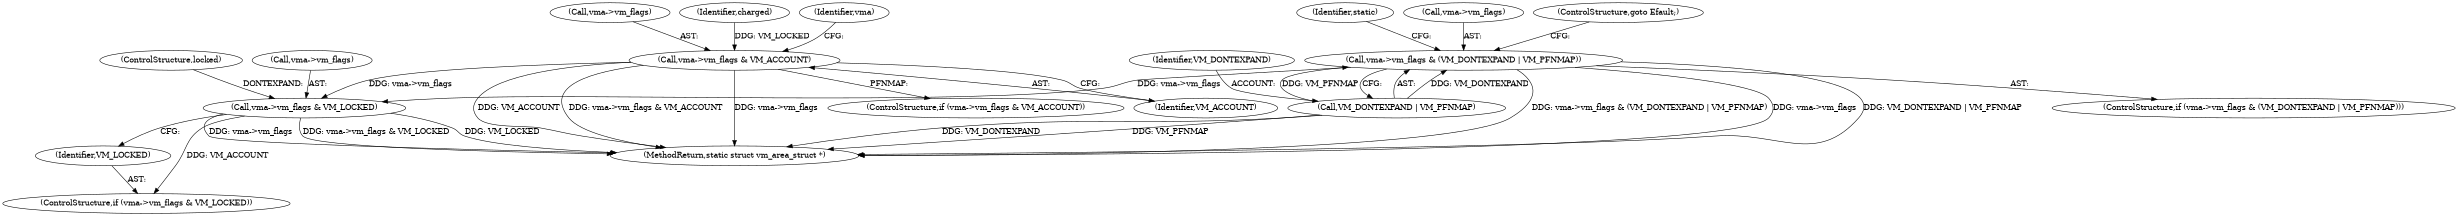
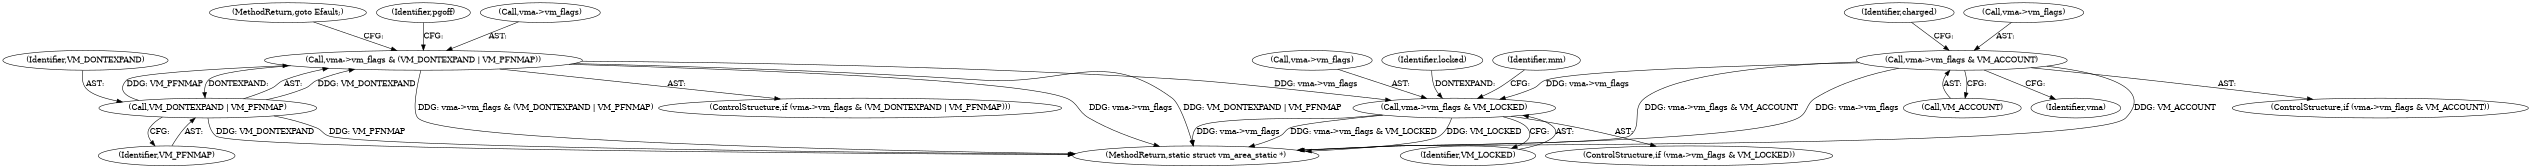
(1345, 13) -> (423, 13)
(1618, 13) -> (288, 13)
(772, 36) -> (1945, 36)
(814, 40) -> (2017, 84)
(171, 60) -> (1432, 60)
none -> (1537, 60)
(890, 84) -> (2228, 84)
(1255, 84) -> (96, 84)
(1373, 84) -> (240, 84)
(1206, 108) -> (1962, 108)
none -> (167, 156)
(227, 156) -> (1625, 132)
(735, 156) -> (1196, 156)
(123, 178) -> (1554, 136)
